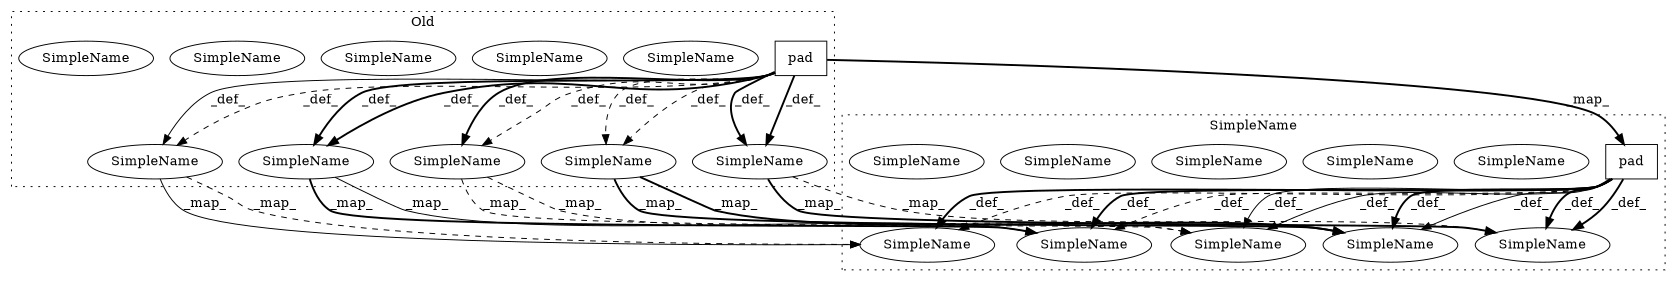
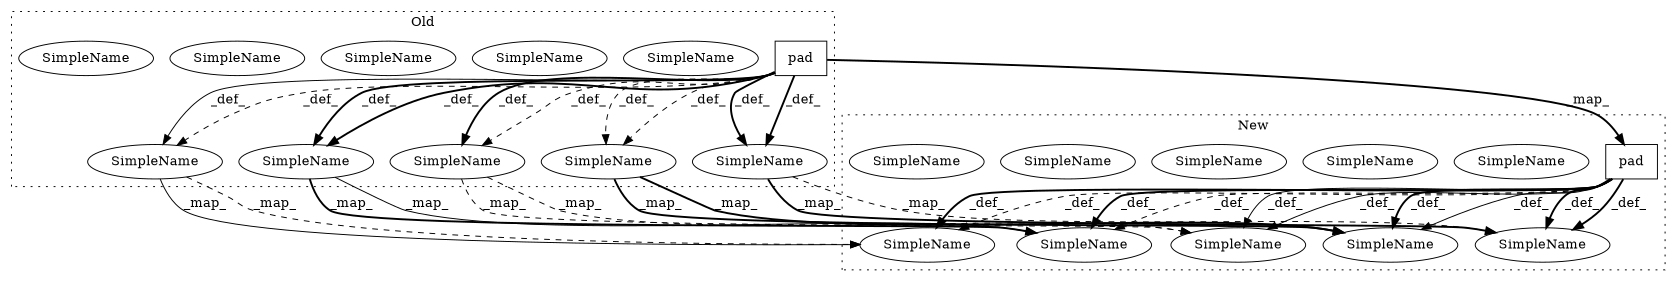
(1254, 126) -> (1254, 126)
